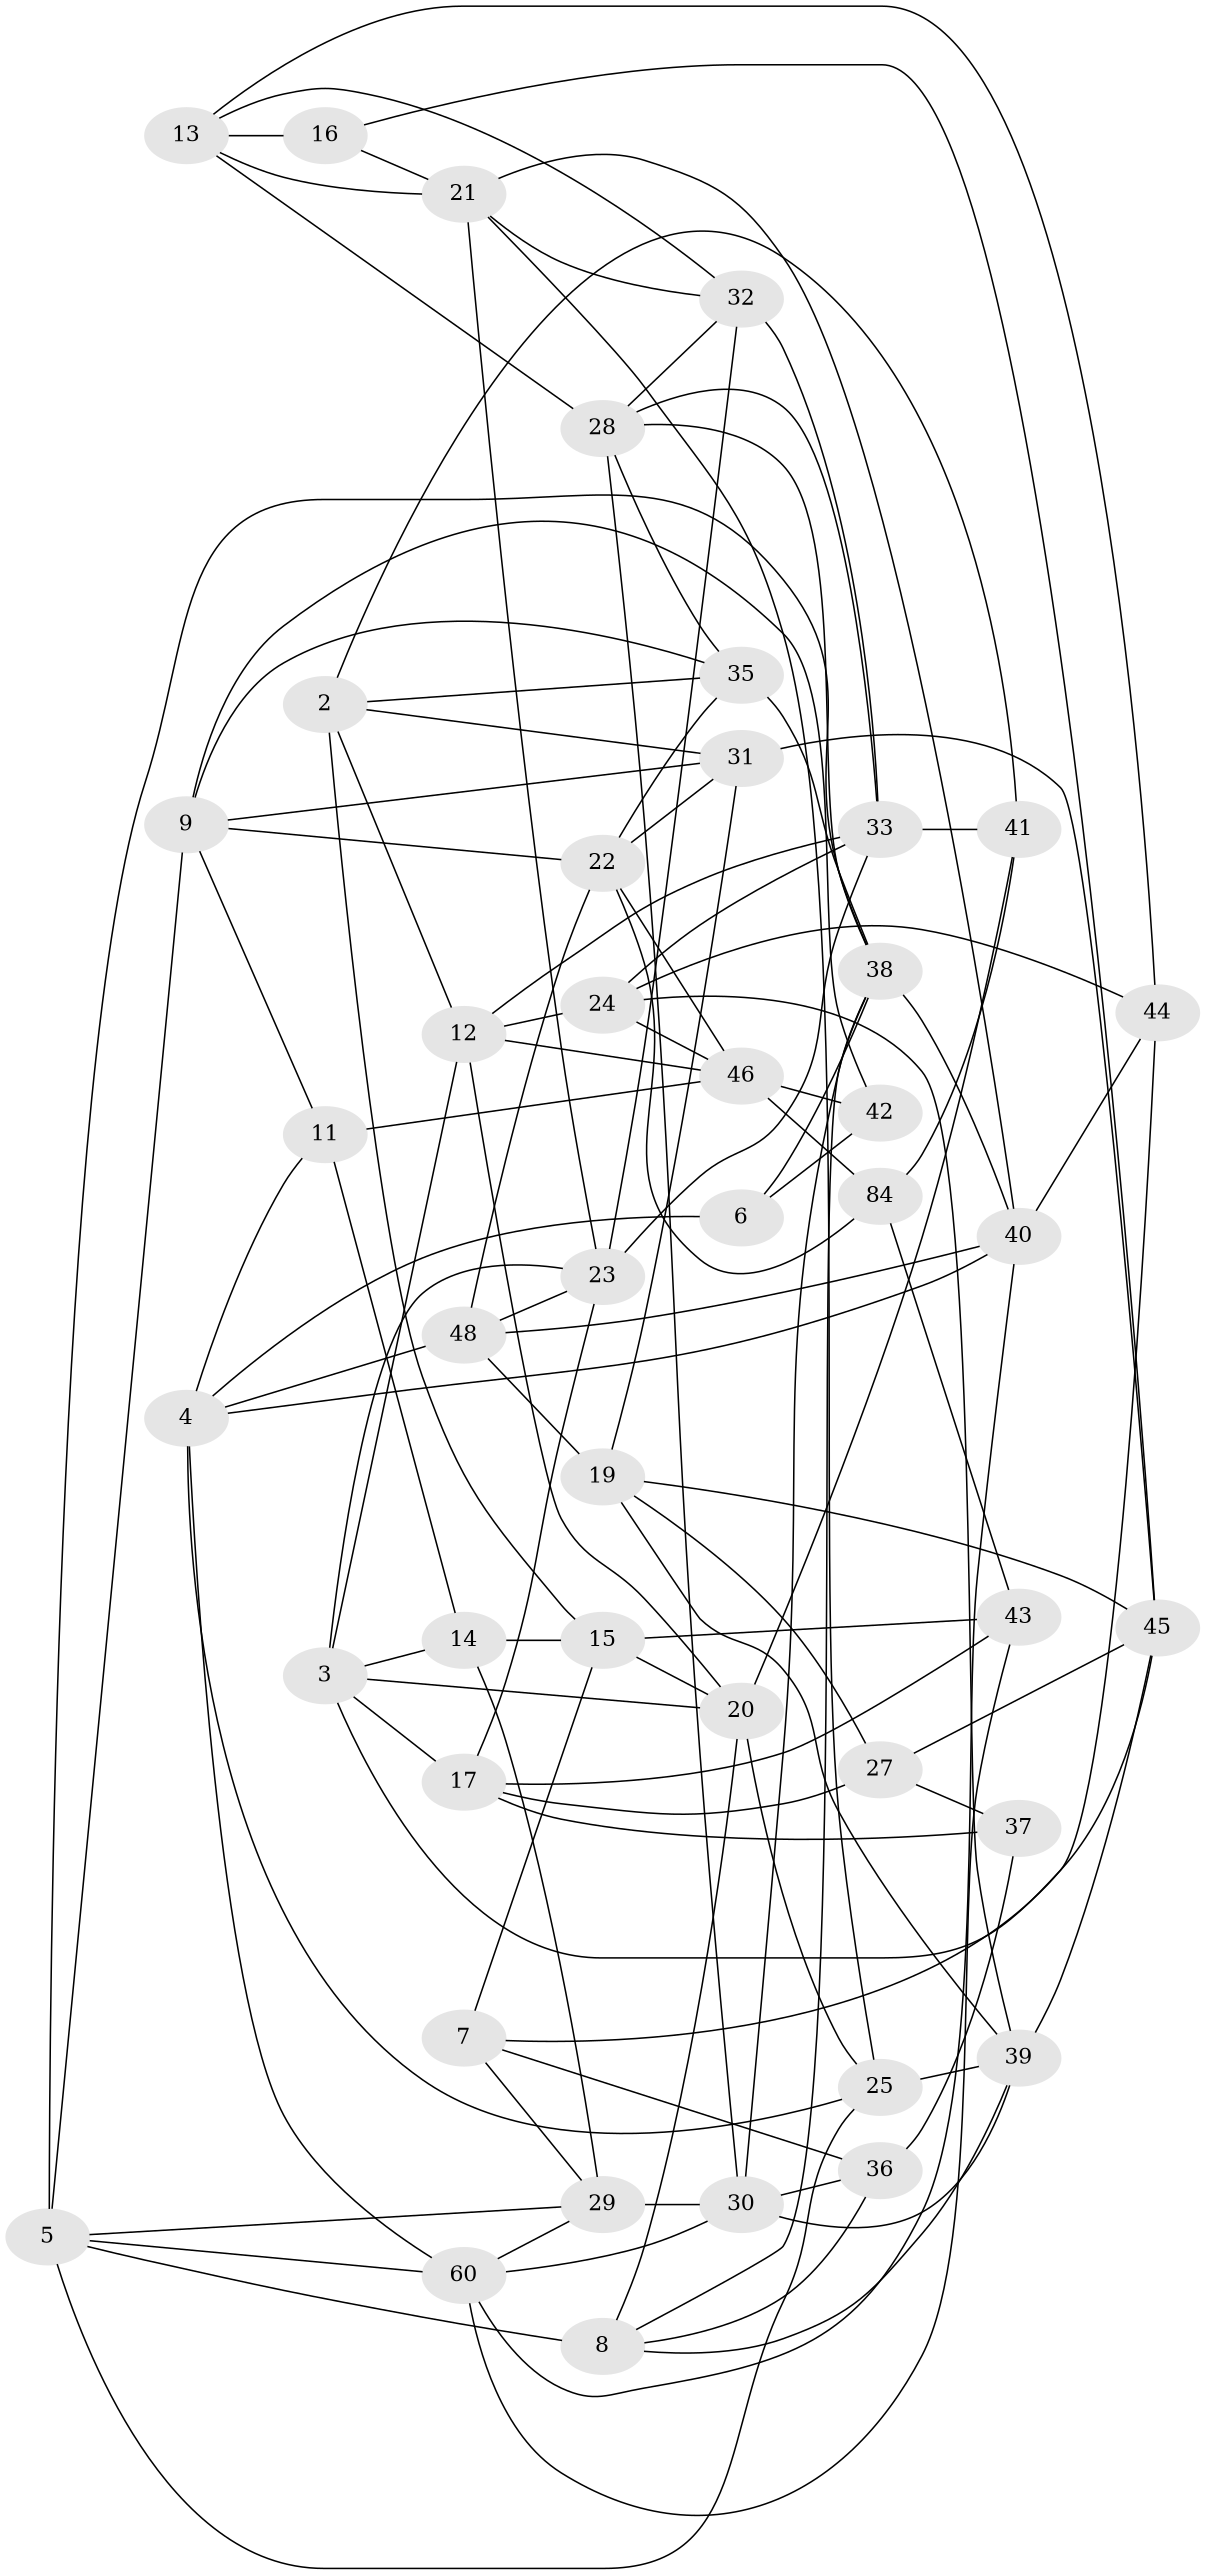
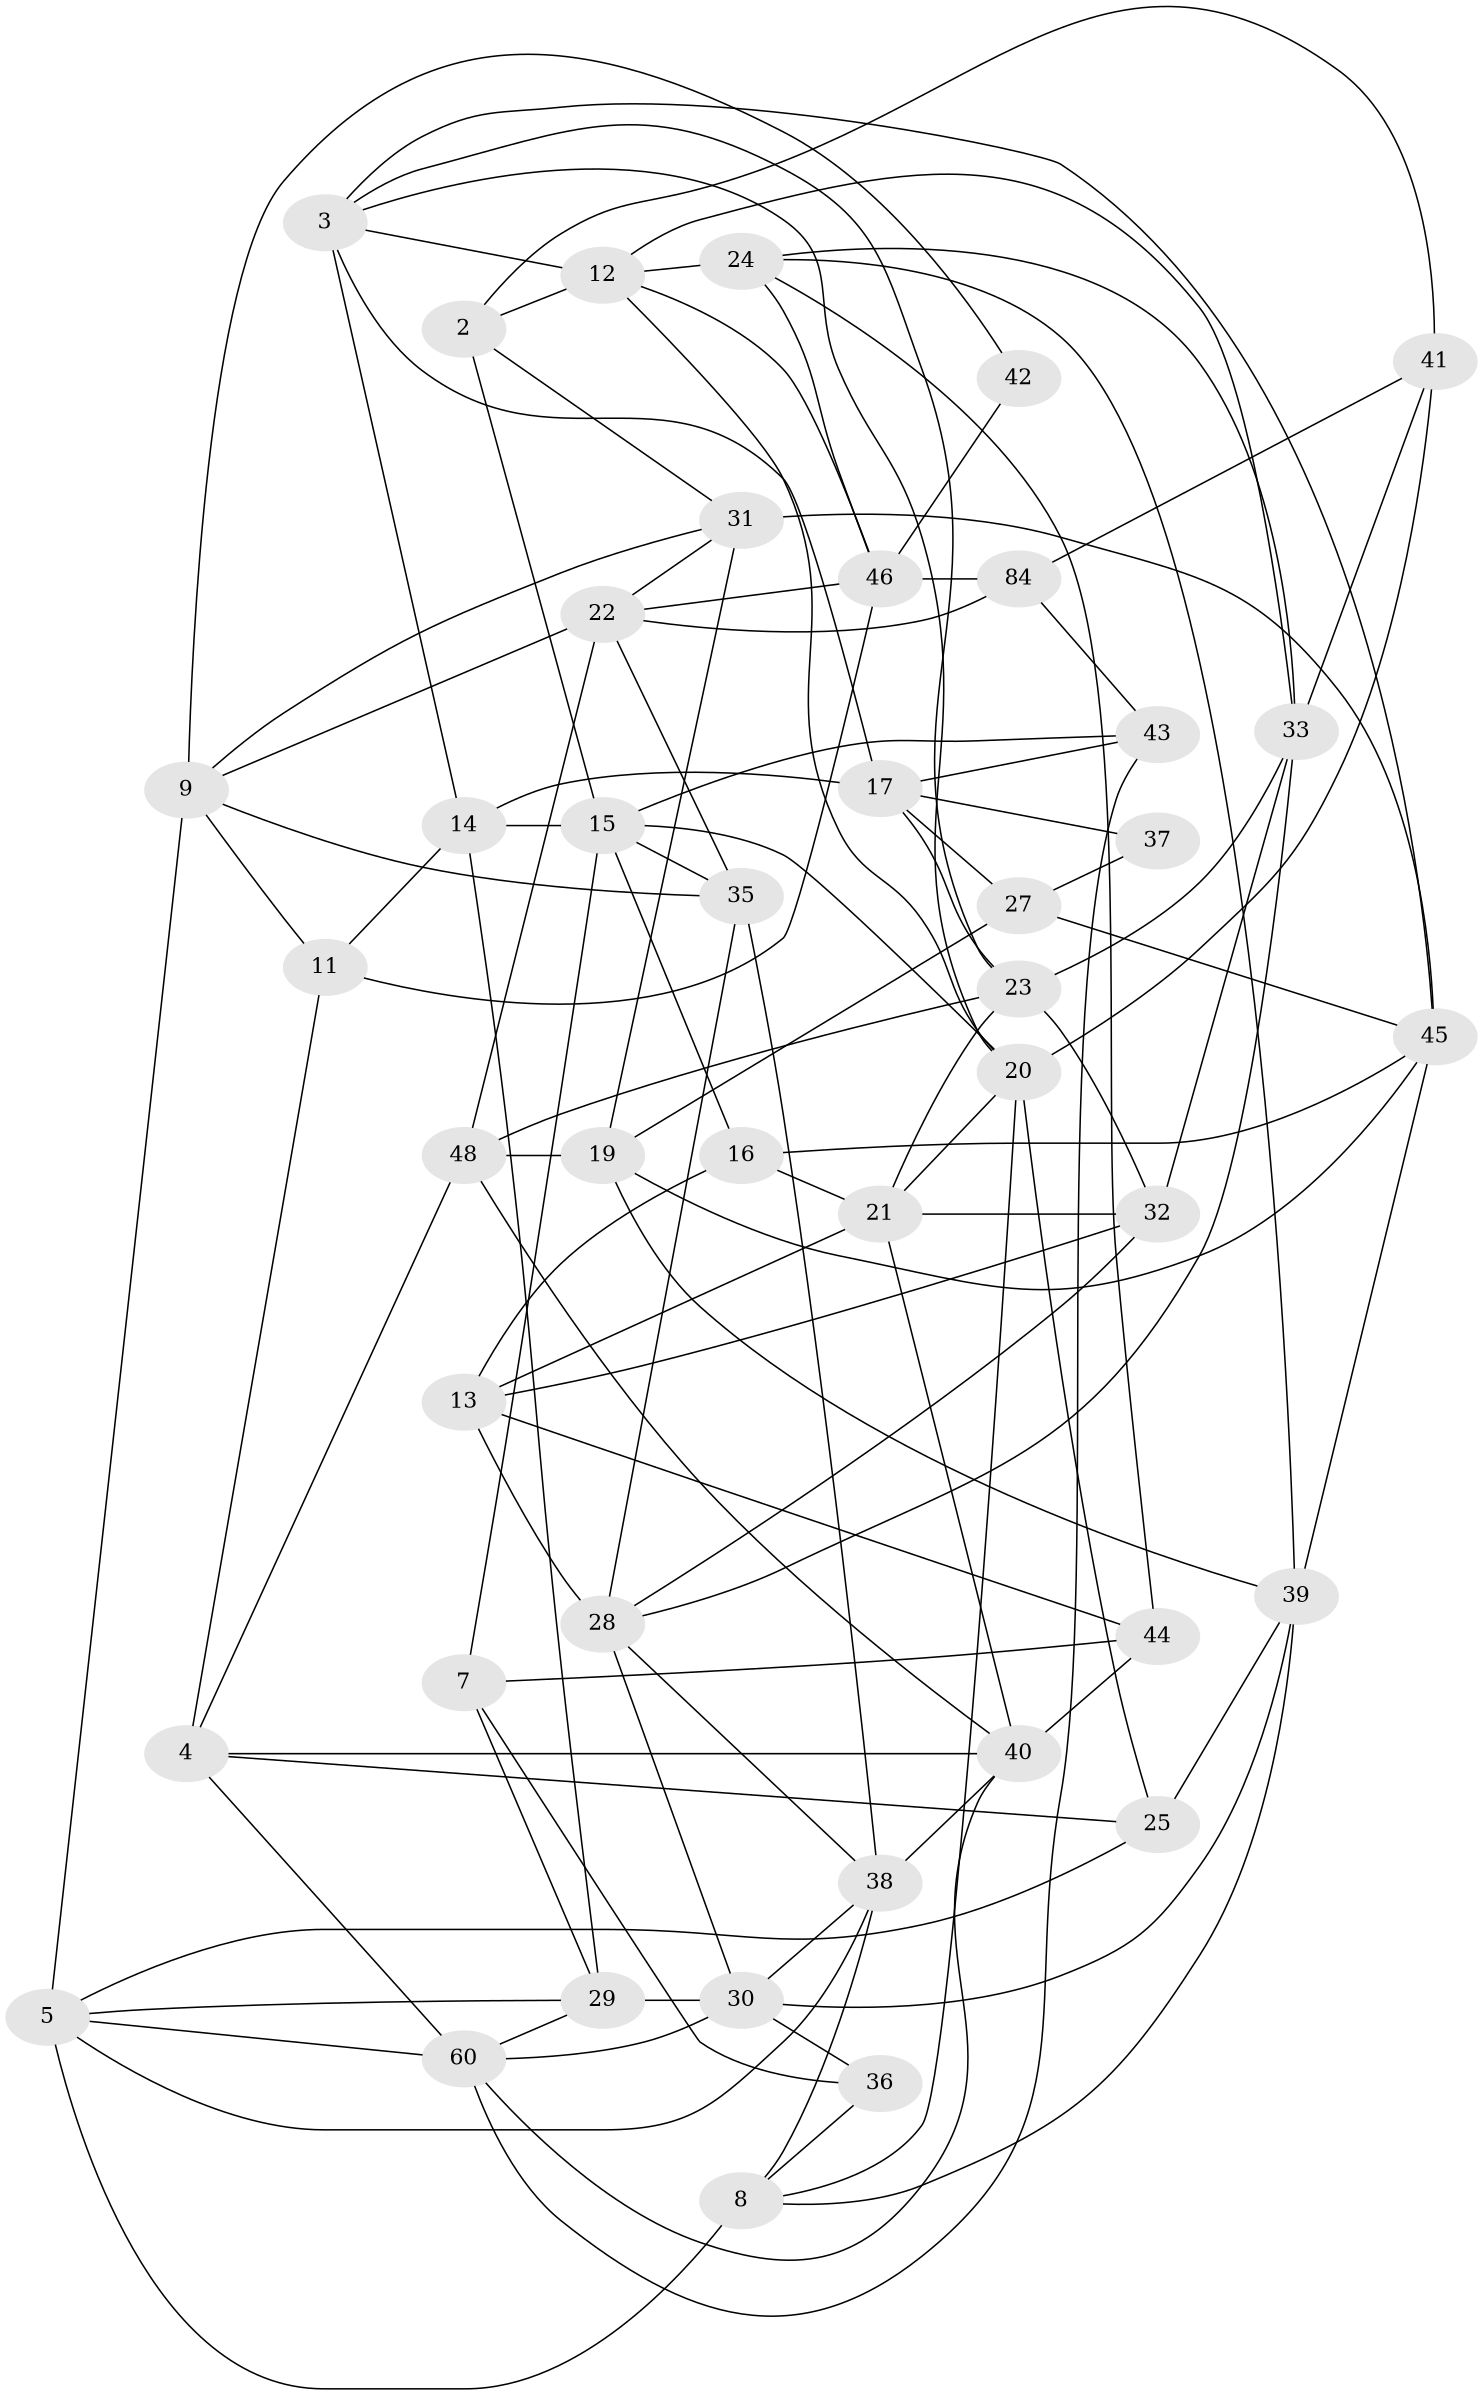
(534, 690) -> (678, 864)
(796, 700) -> (959, 1133)
none -> (666, 773)
none -> (667, 977)
(742, 1218) -> none
(980, 1994) -> none
